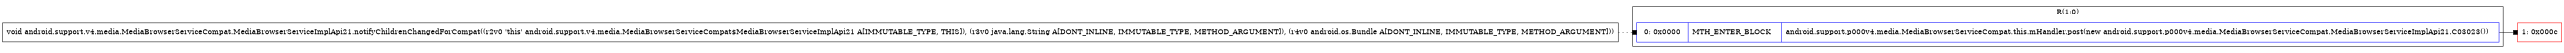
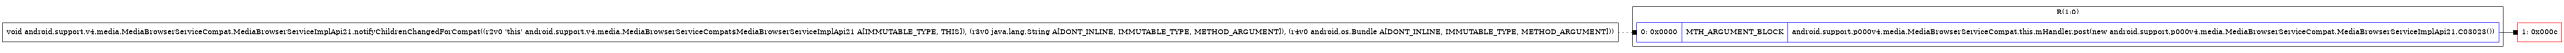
(1732, 32) -> (1735, 32)
